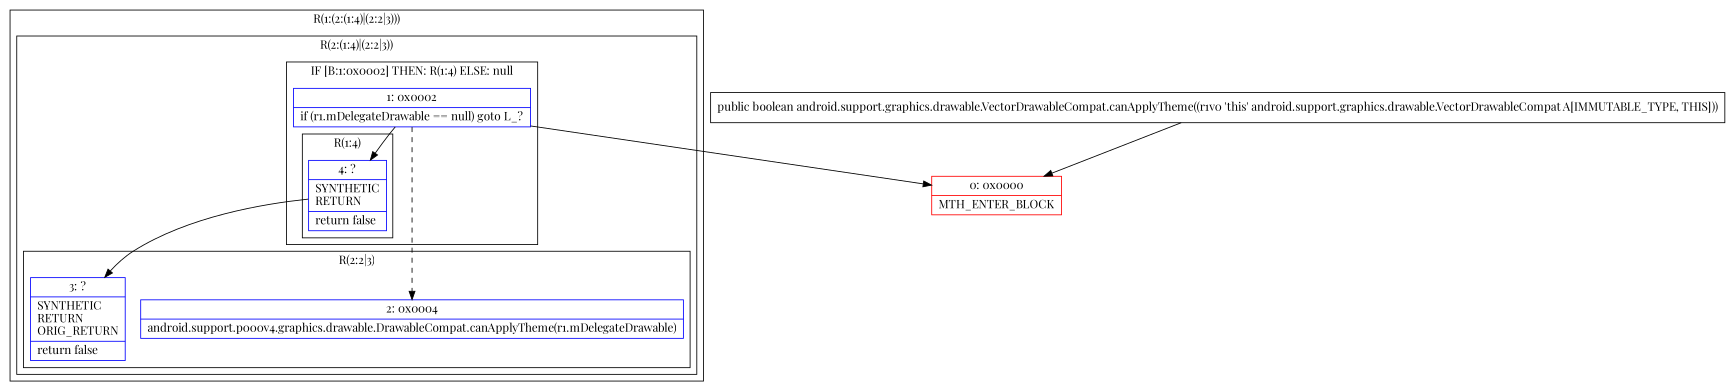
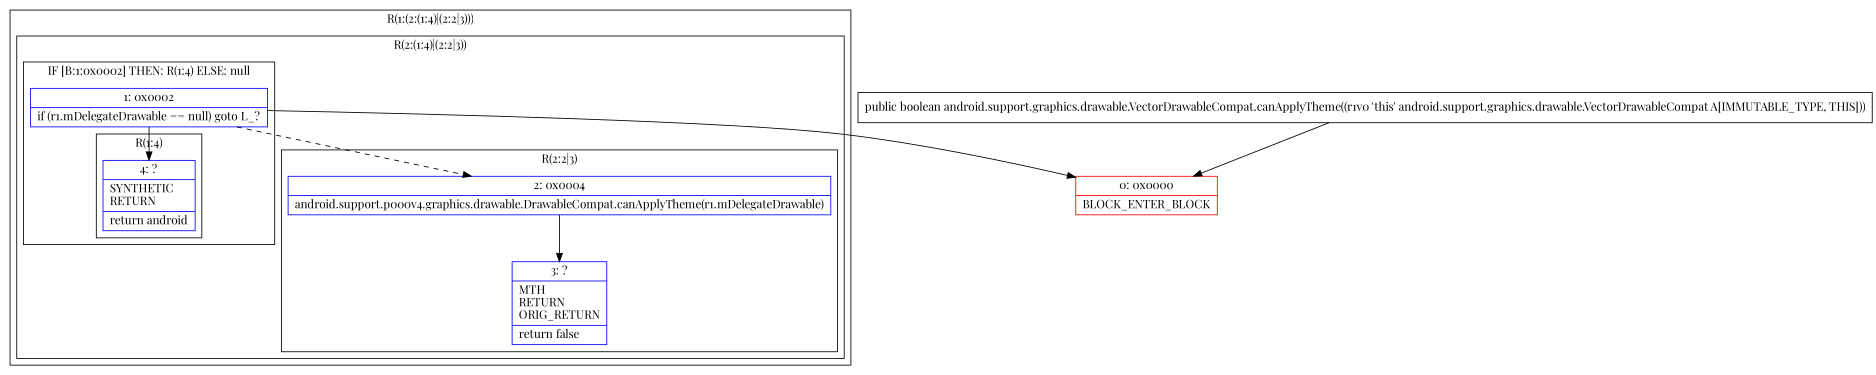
(997, 205) -> (1147, 205)
(203, 220) -> (559, 234)
(346, 221) -> (149, 221)
(70, 306) -> (532, 290)
